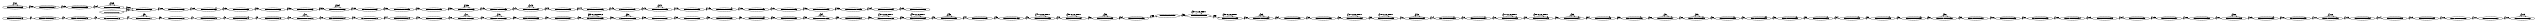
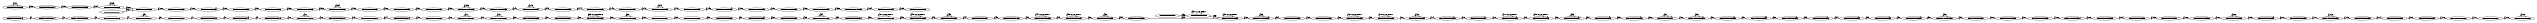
(1151, 17) -> (1183, 18)
